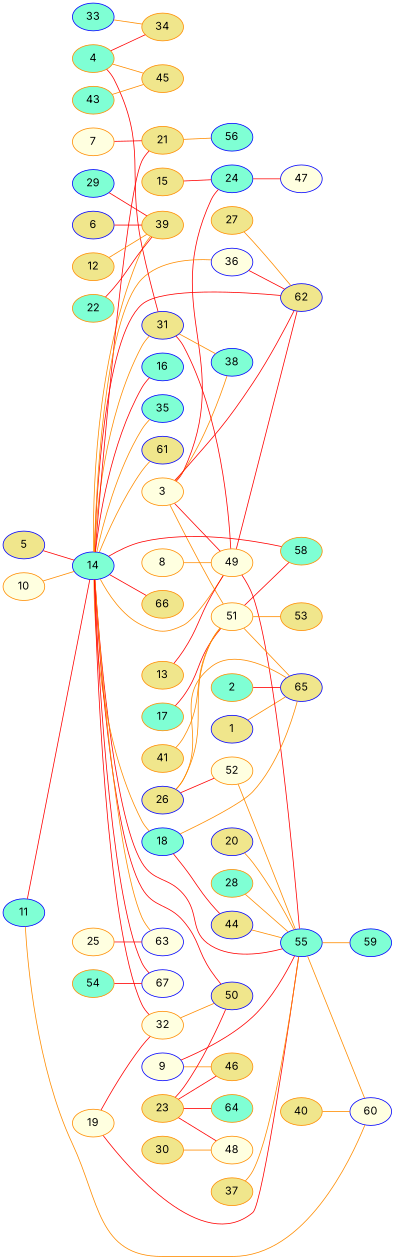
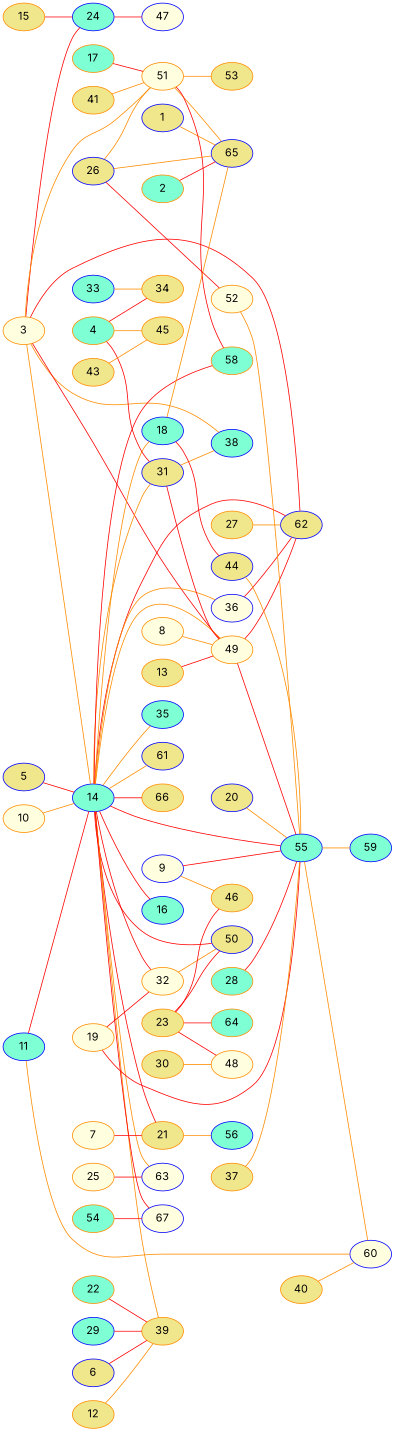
(93, 100) -> (93, 372)
none -> (59, 564)
(267, 913) -> (275, 918)
